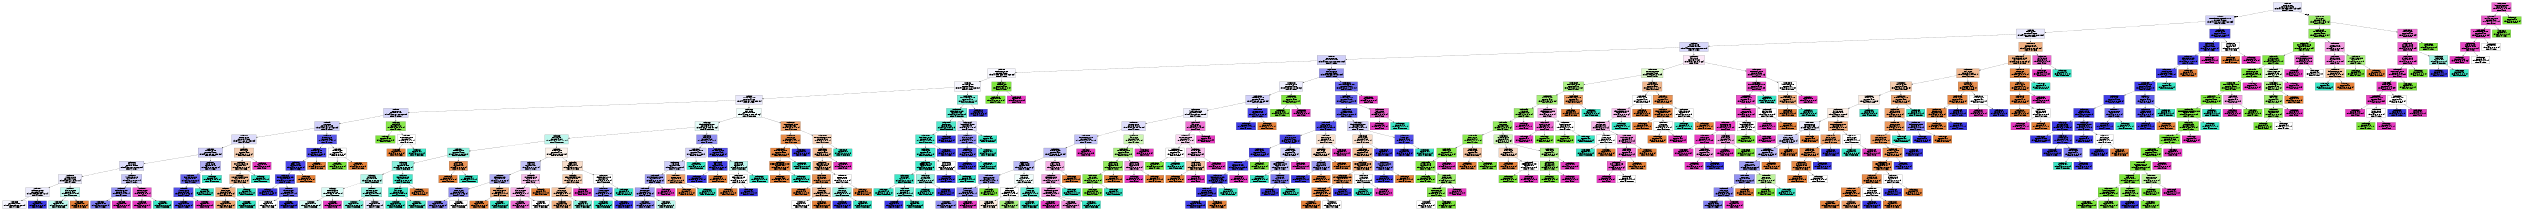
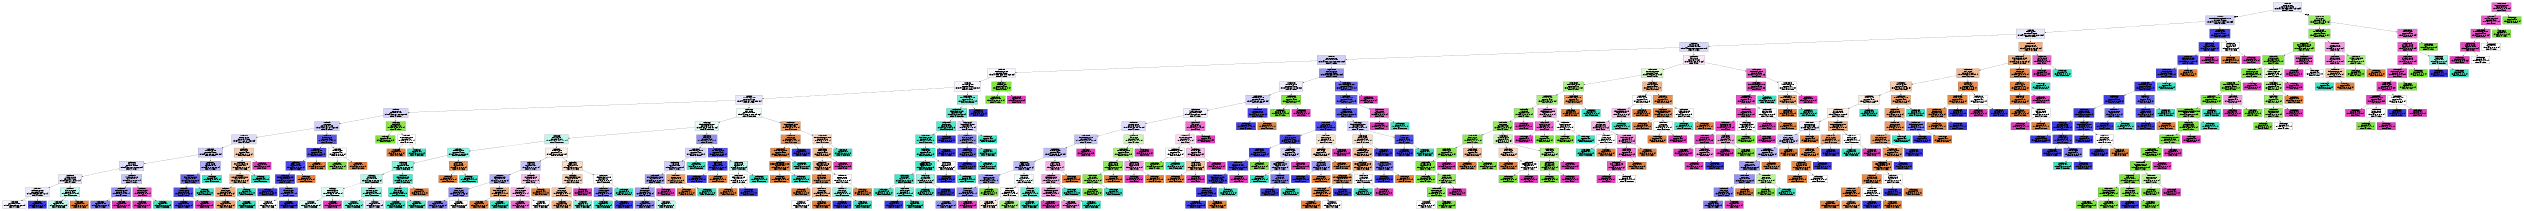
(1880, 143) -> (1880, 143)
